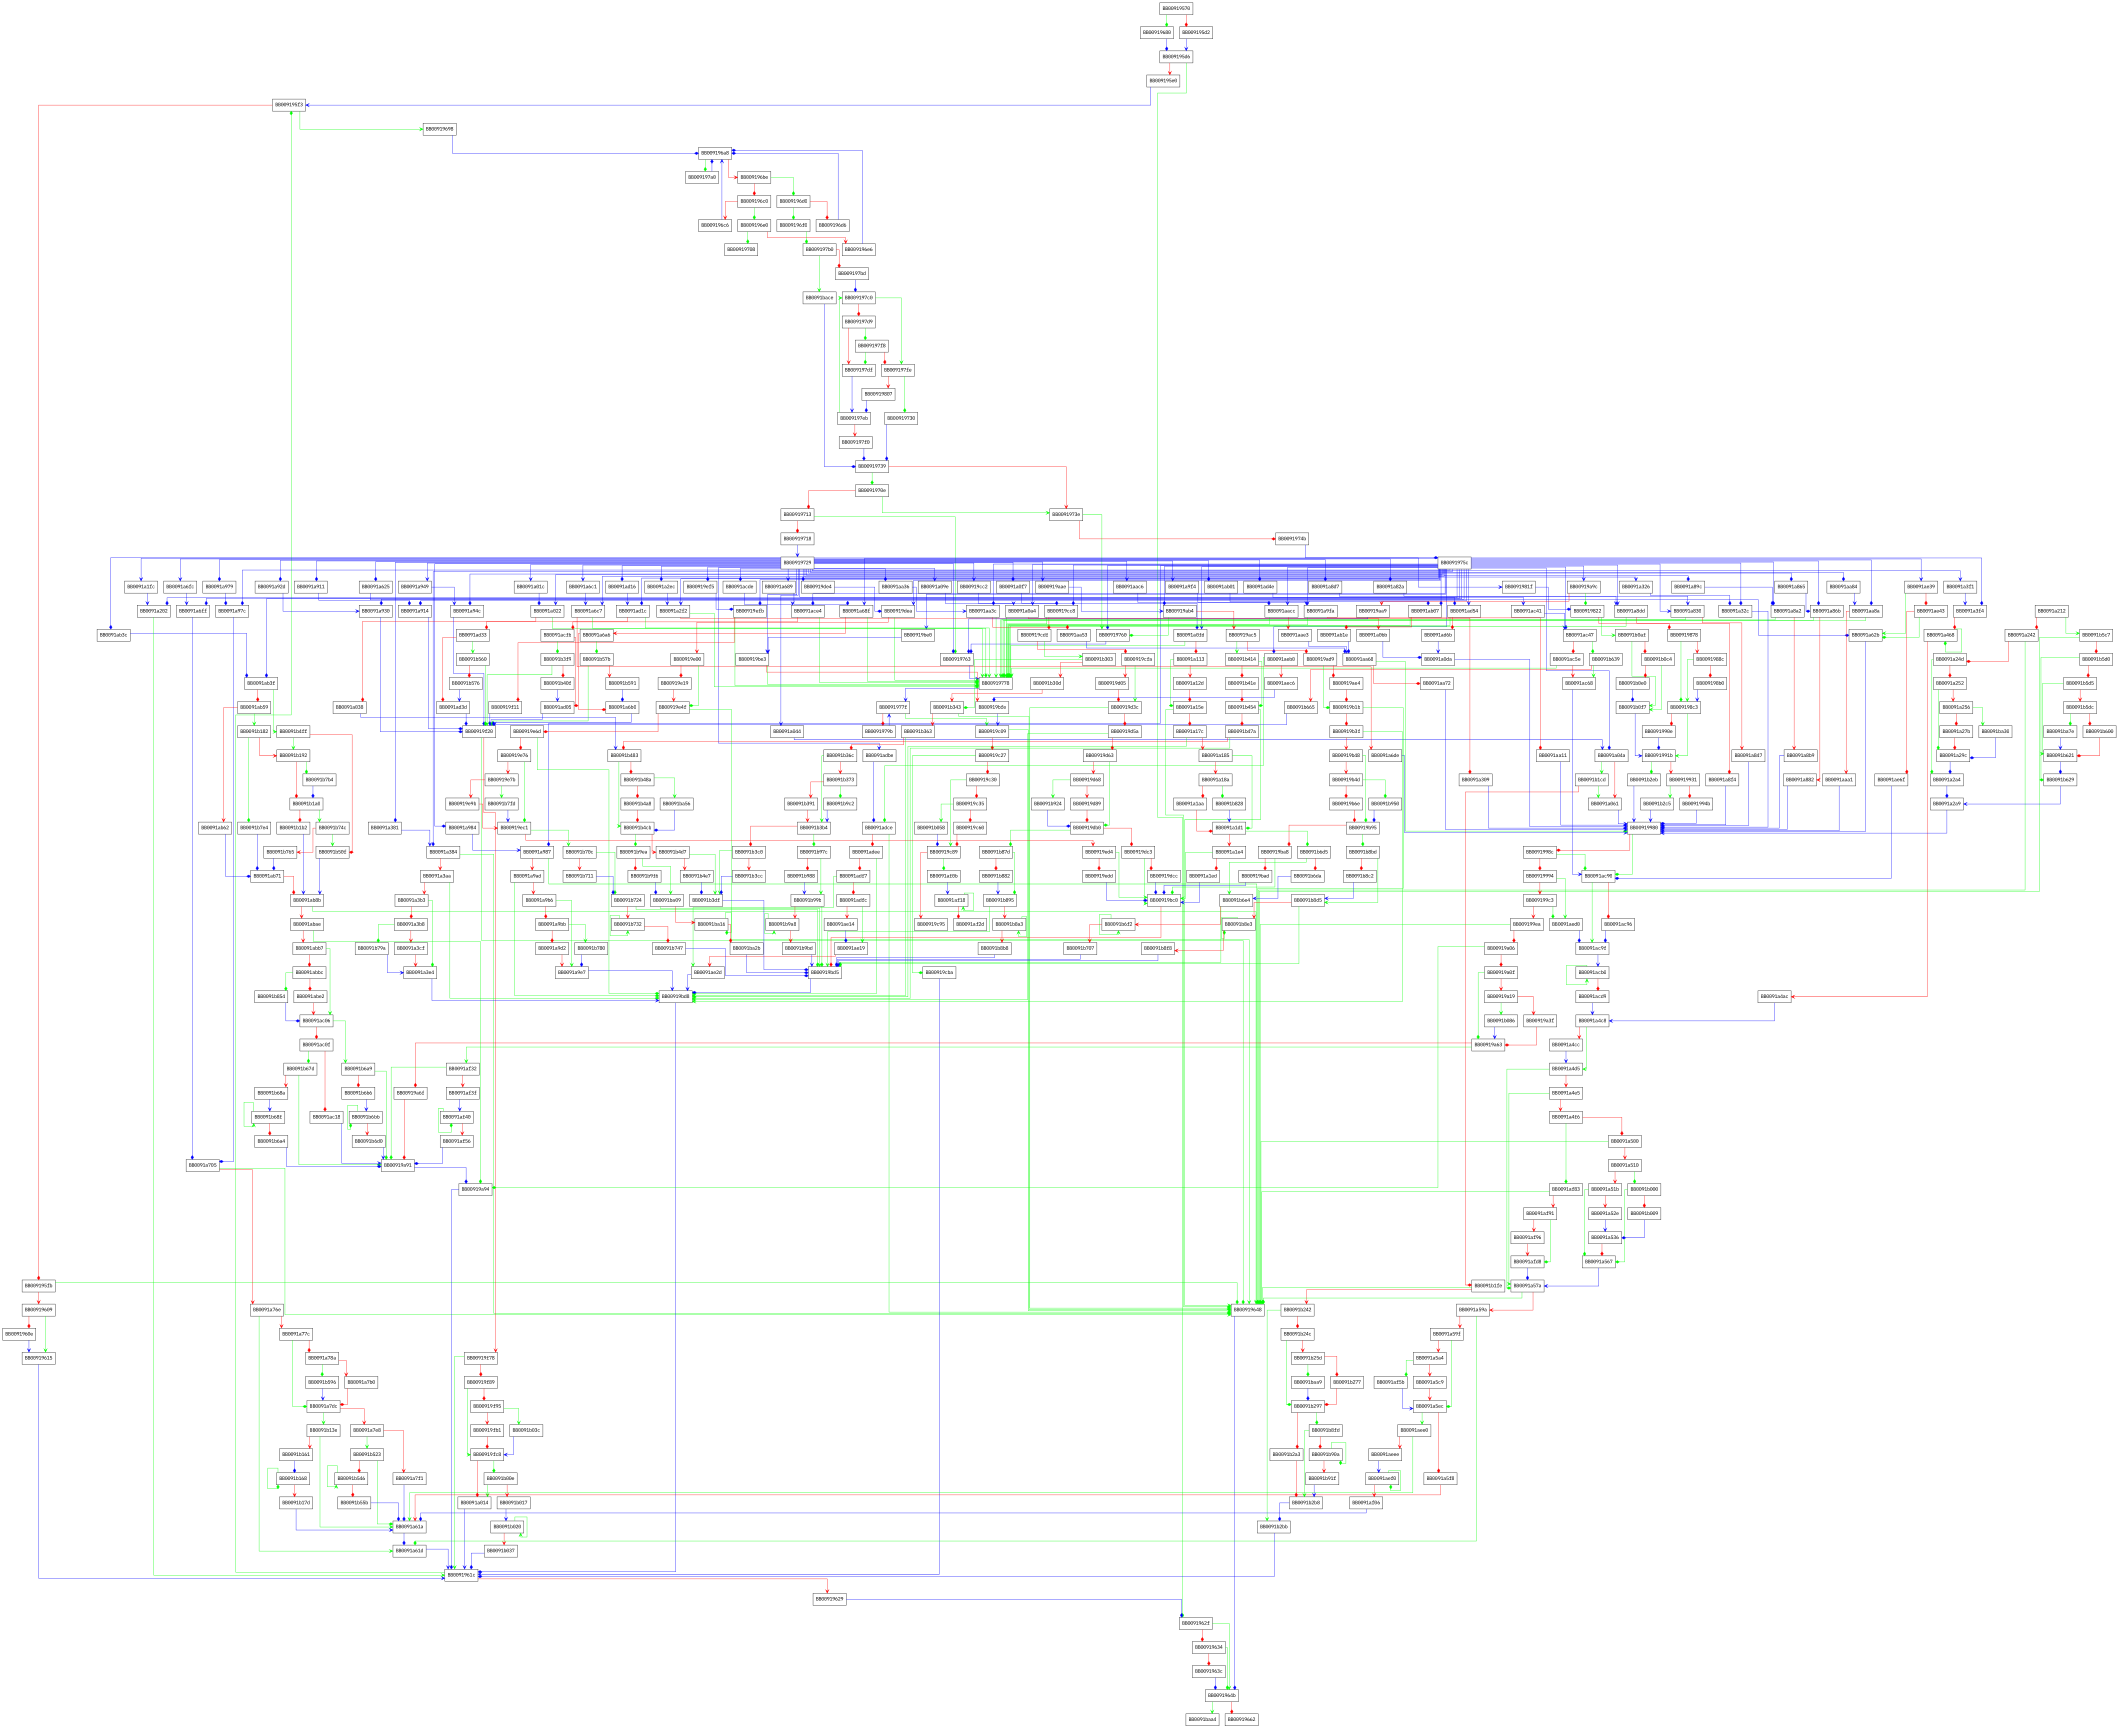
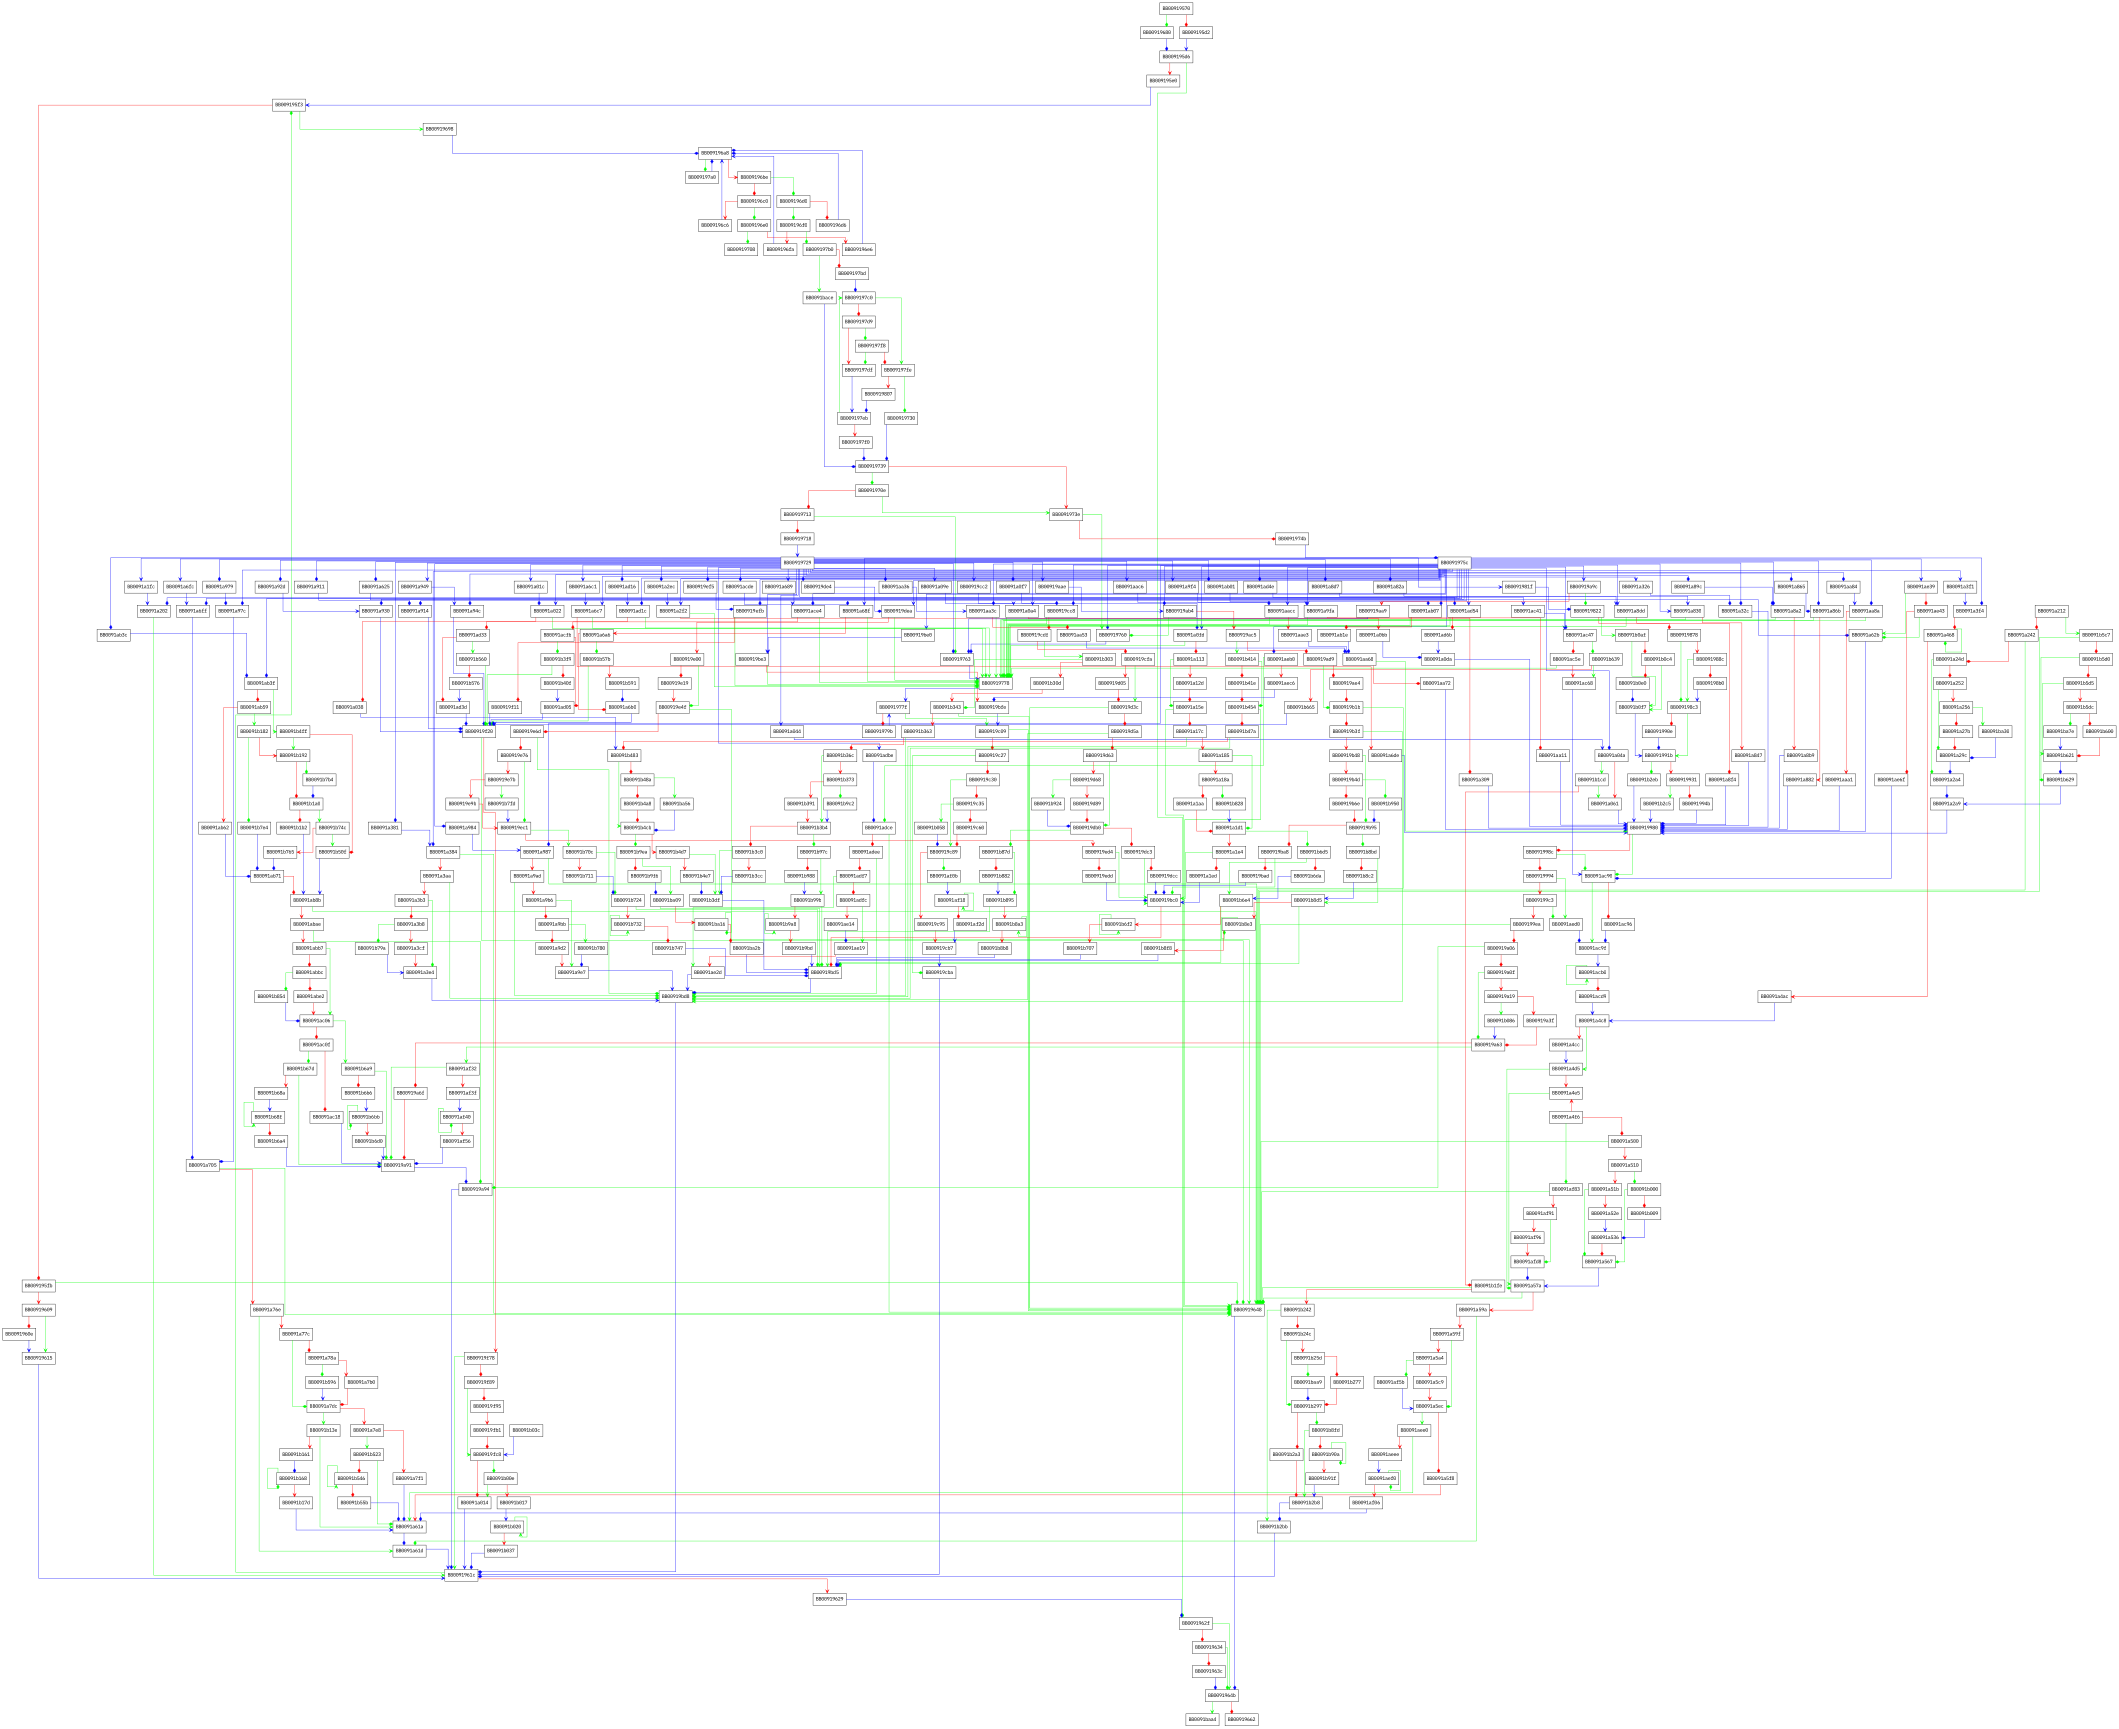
none -> (780, 250)
none -> (939, 949)
(1560, 1104) -> (1572, 1107)
(518, 1409) -> none
